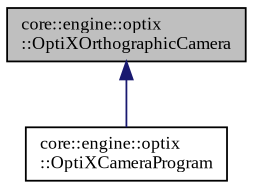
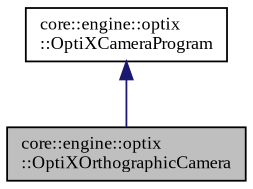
(126, 104) -> (126, 104)
